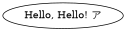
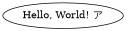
(63, 16) -> (63, 16)
